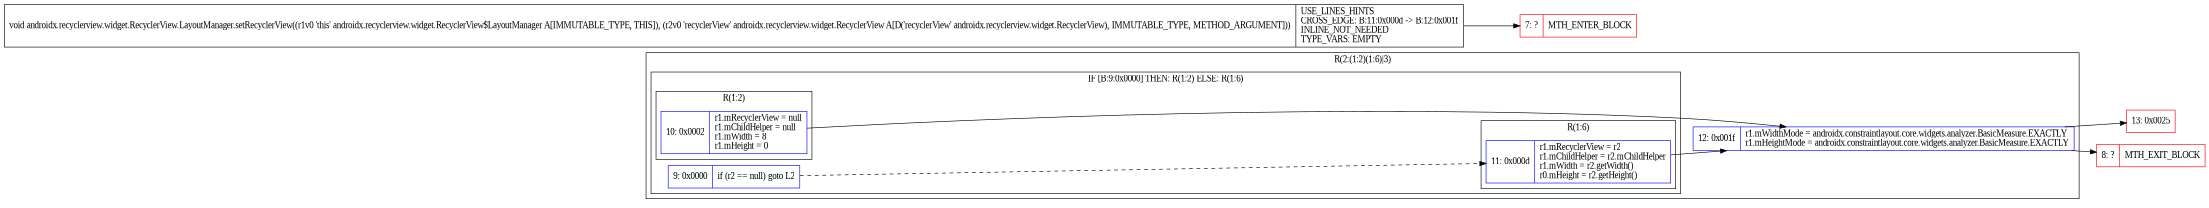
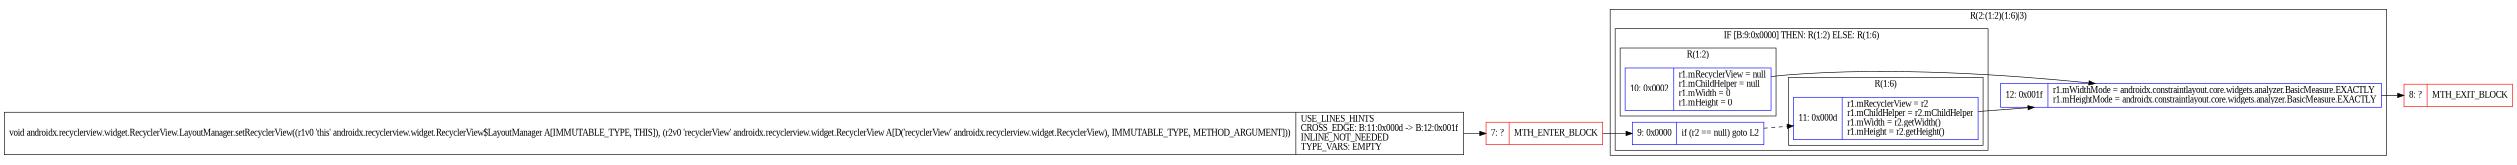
(2151, 121) -> none
none -> (1619, 133)
(741, 137) -> (1705, 94)
(1589, 176) -> (1896, 132)
